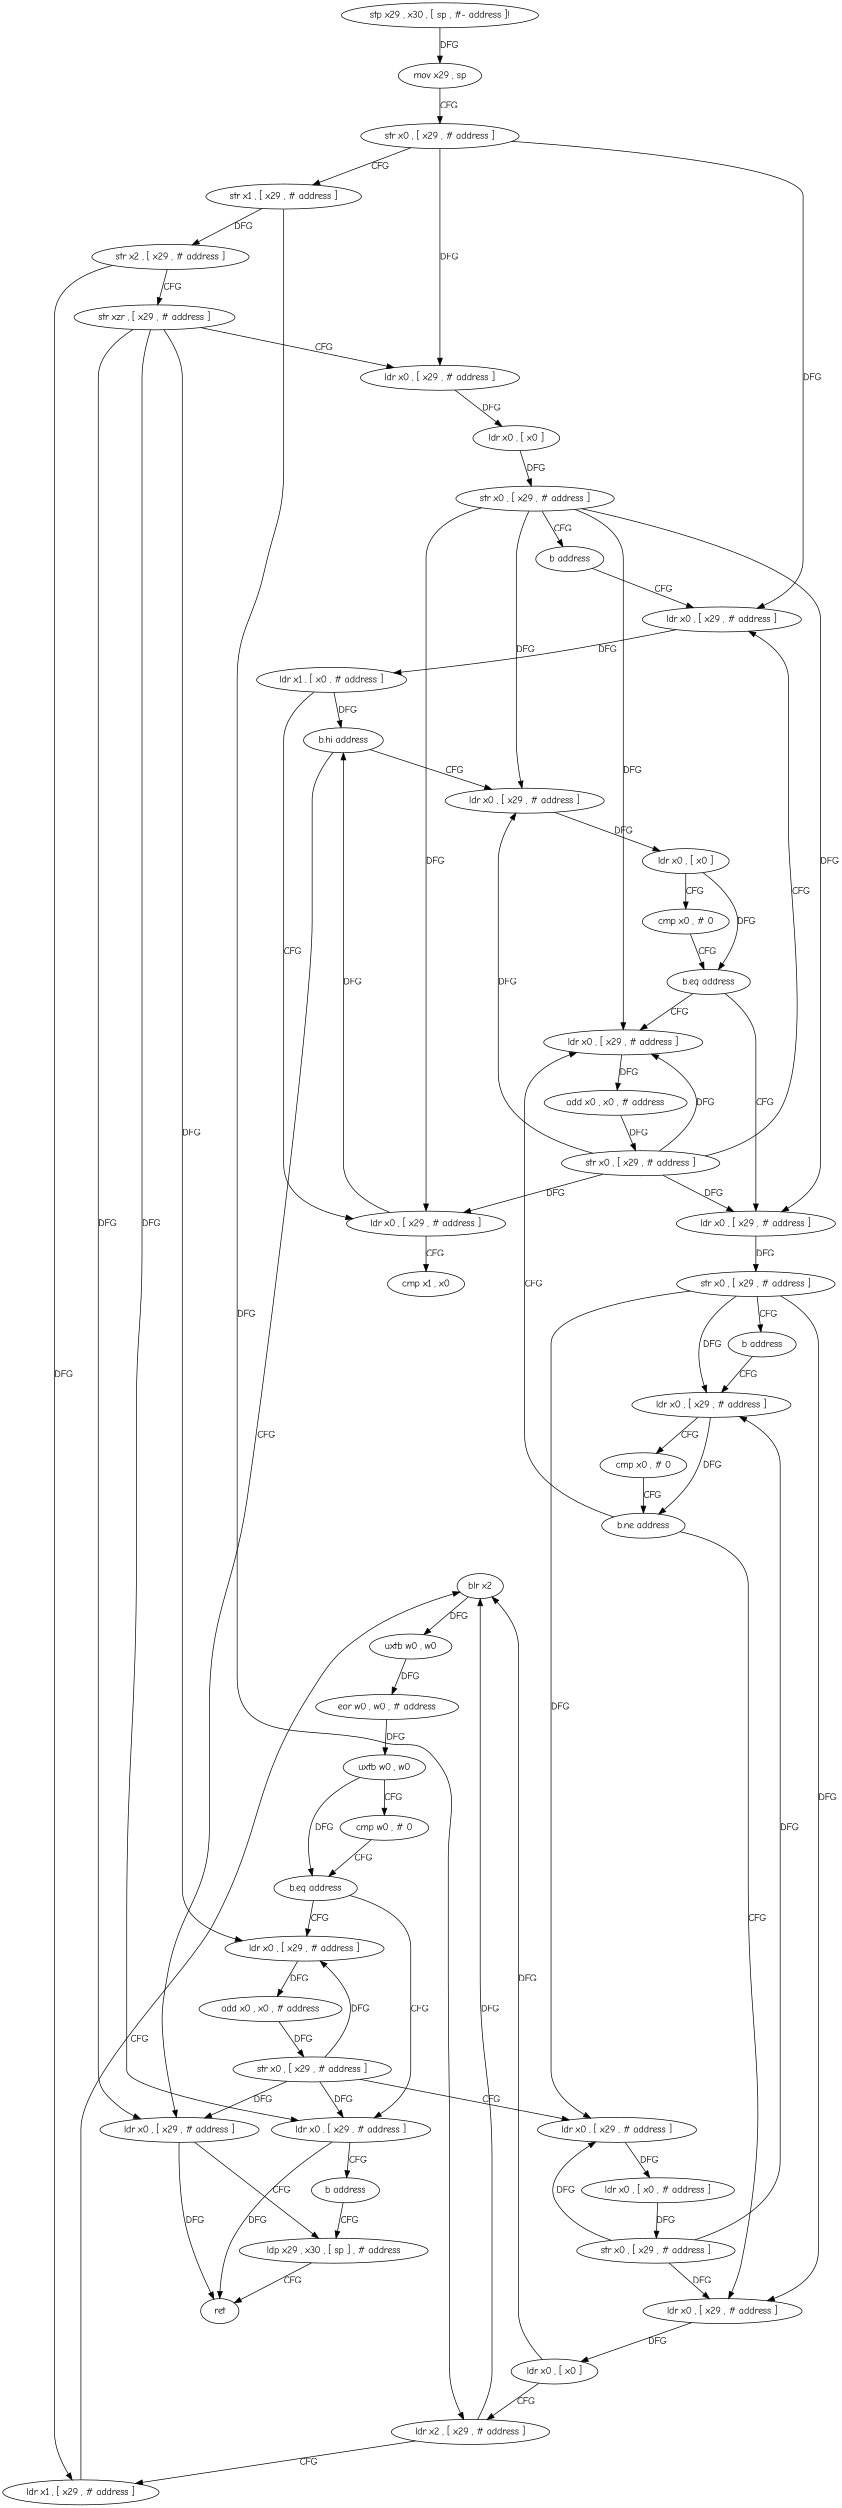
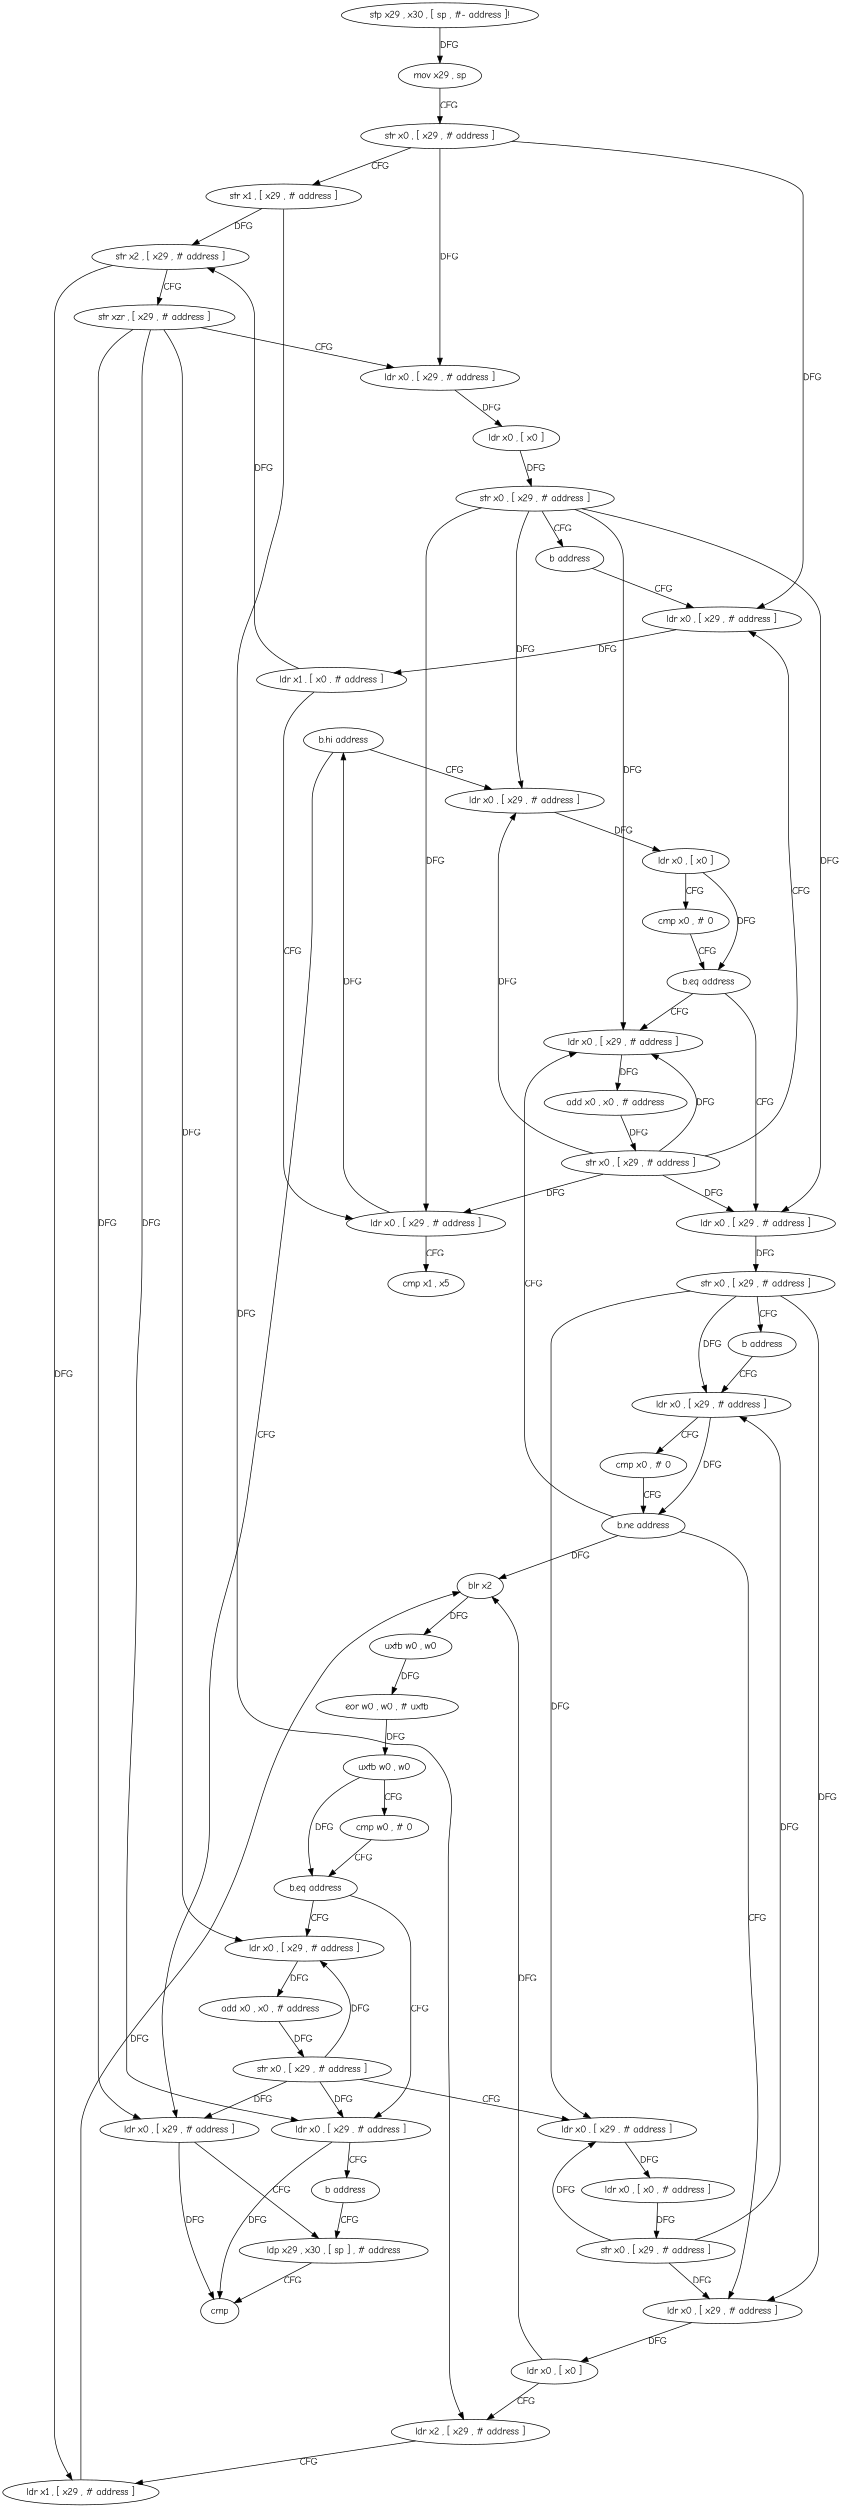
(337, 707) -> (255, 471)
(426, 1284) -> (426, 1284)
(387, 1707) -> (387, 1707)
(481, 2014) -> (562, 1556)
(140, 2039) -> (140, 2039)
(220, 2311) -> (220, 2311)
